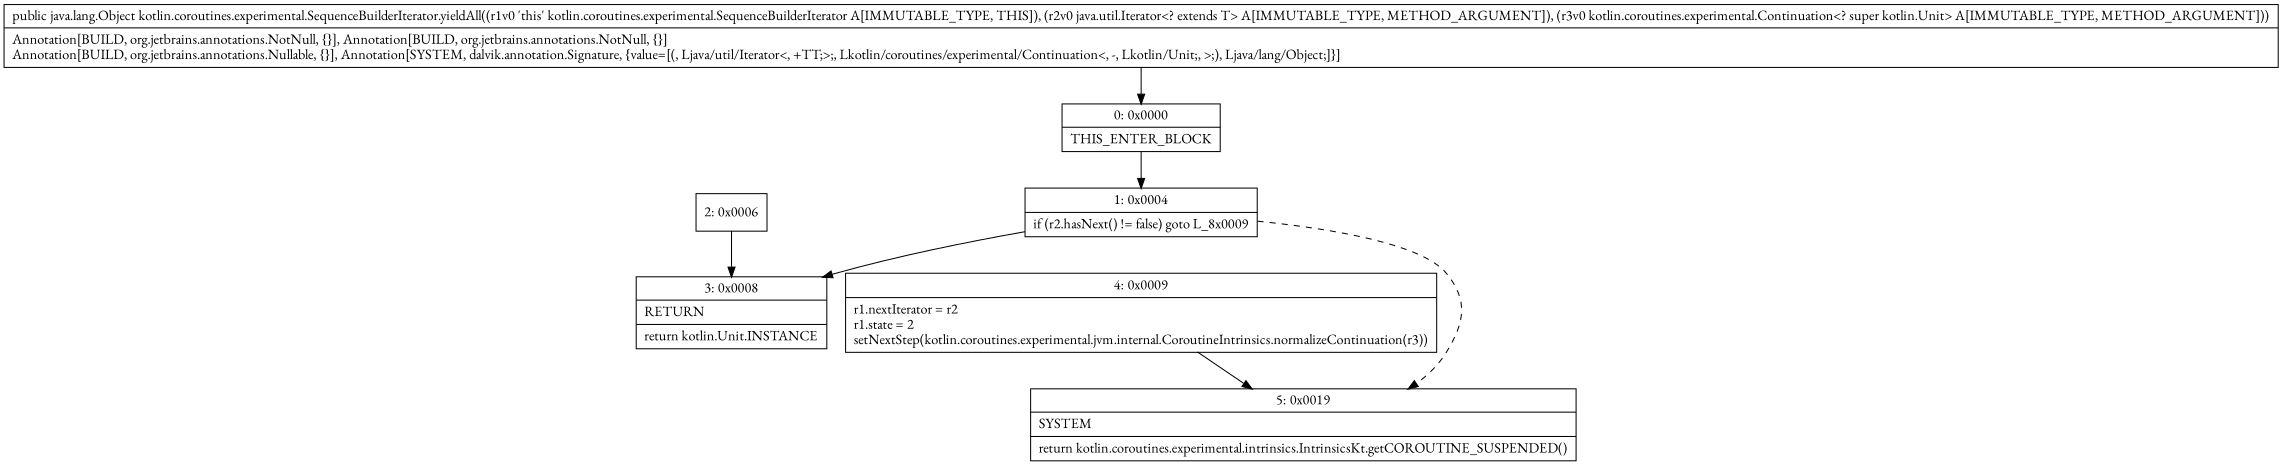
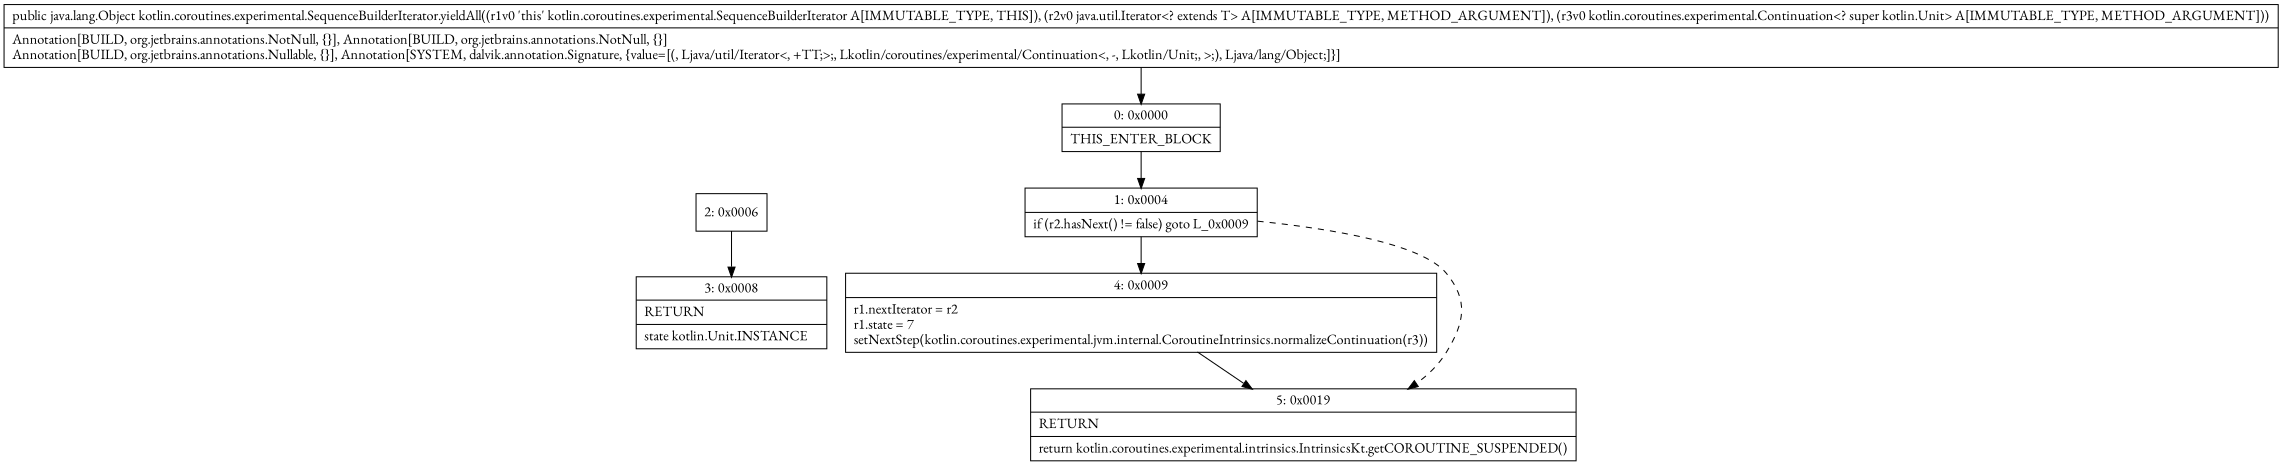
(1141, 224) -> (1141, 224)
(928, 251) -> (1141, 250)
(884, 324) -> (884, 324)
(732, 336) -> (726, 336)
(1066, 424) -> (1069, 424)
